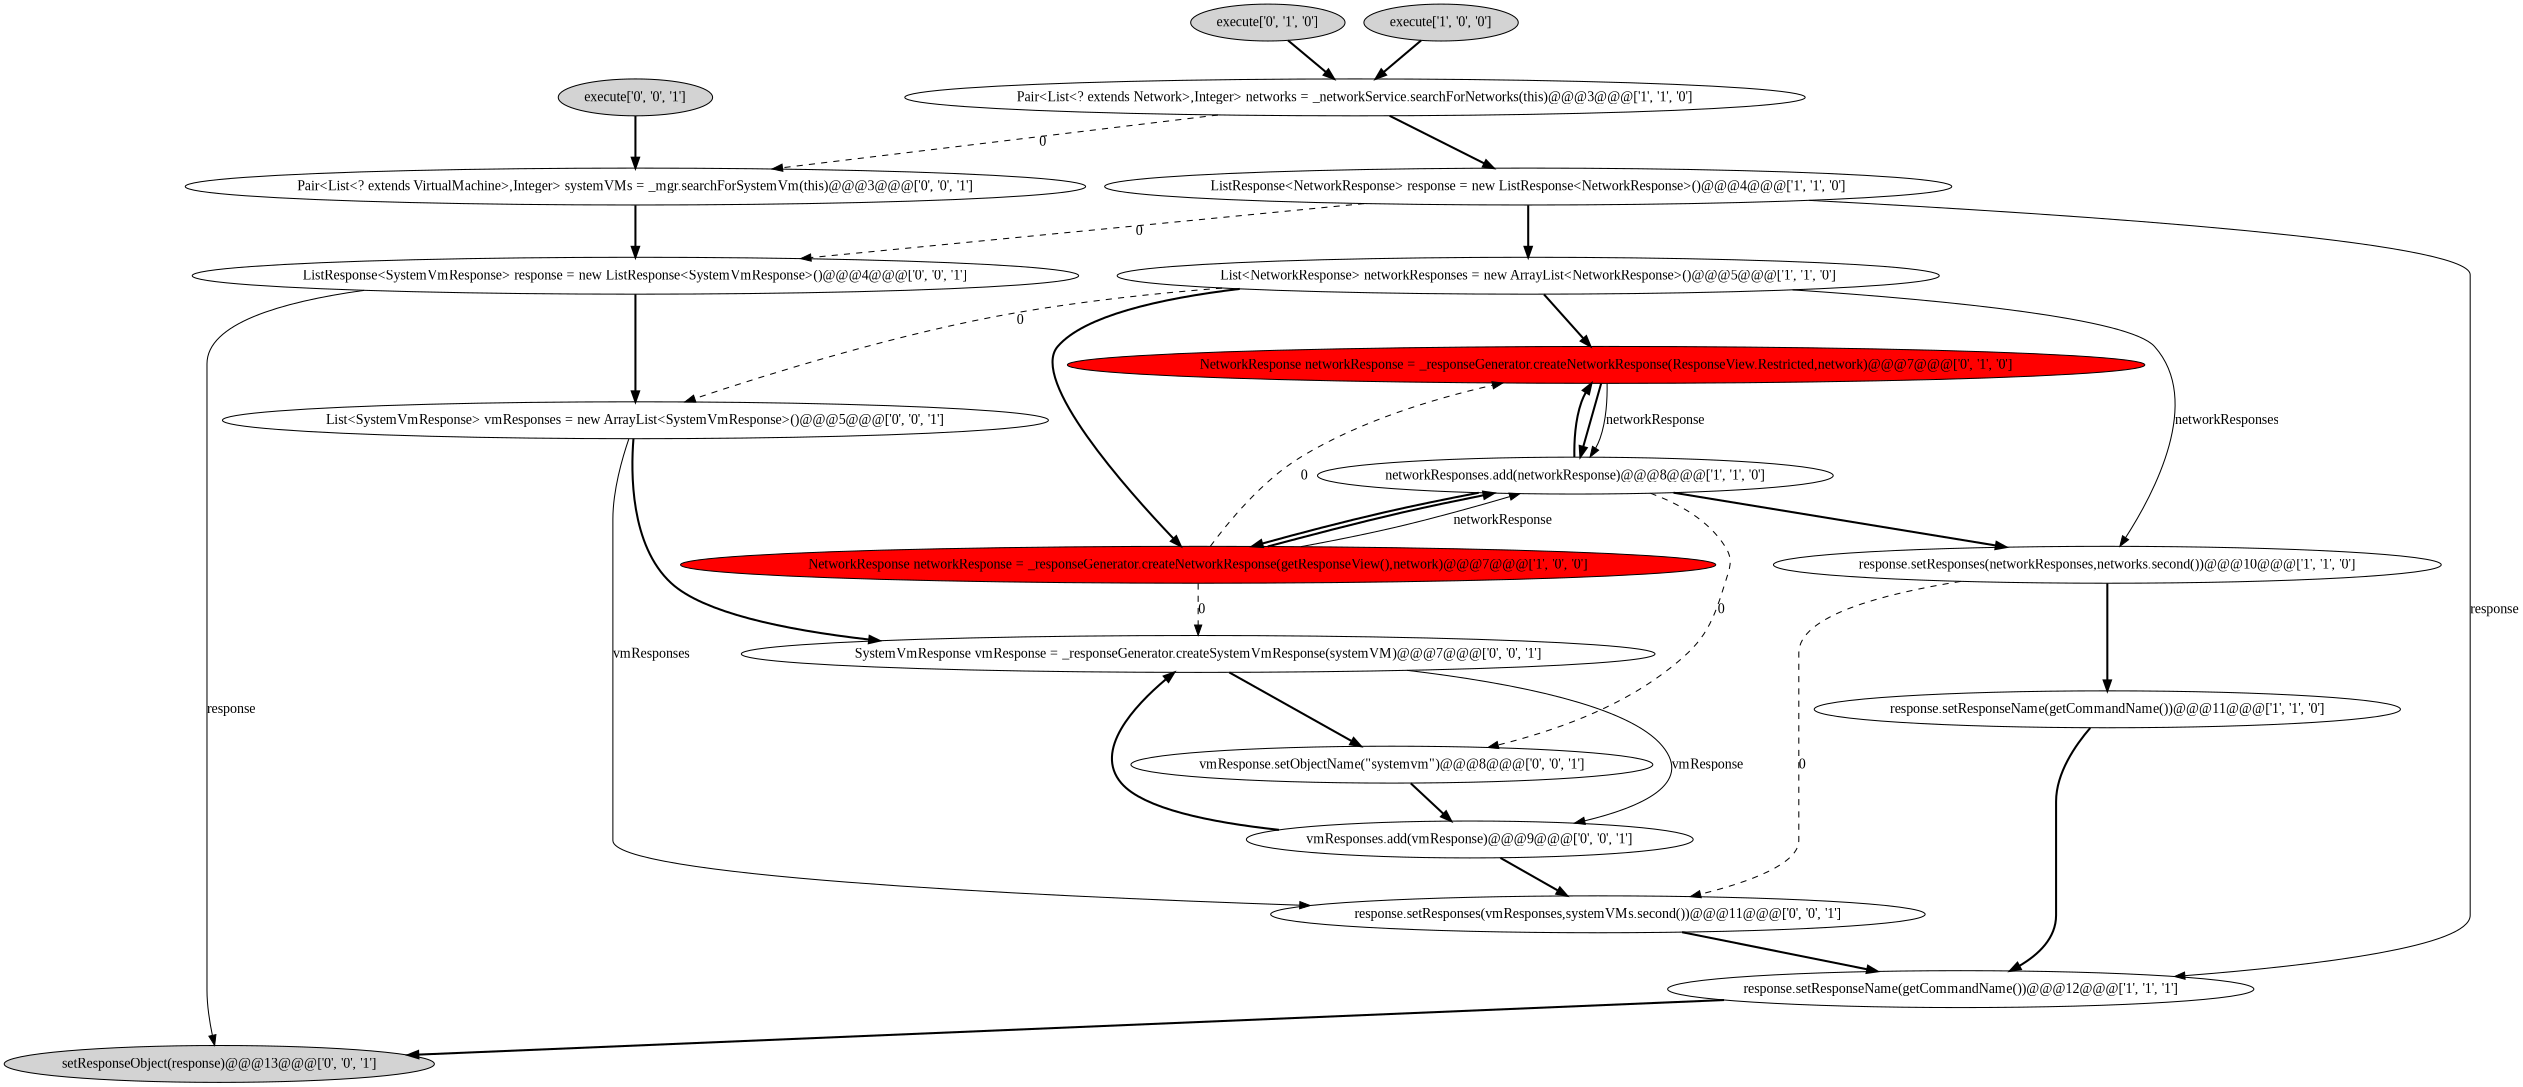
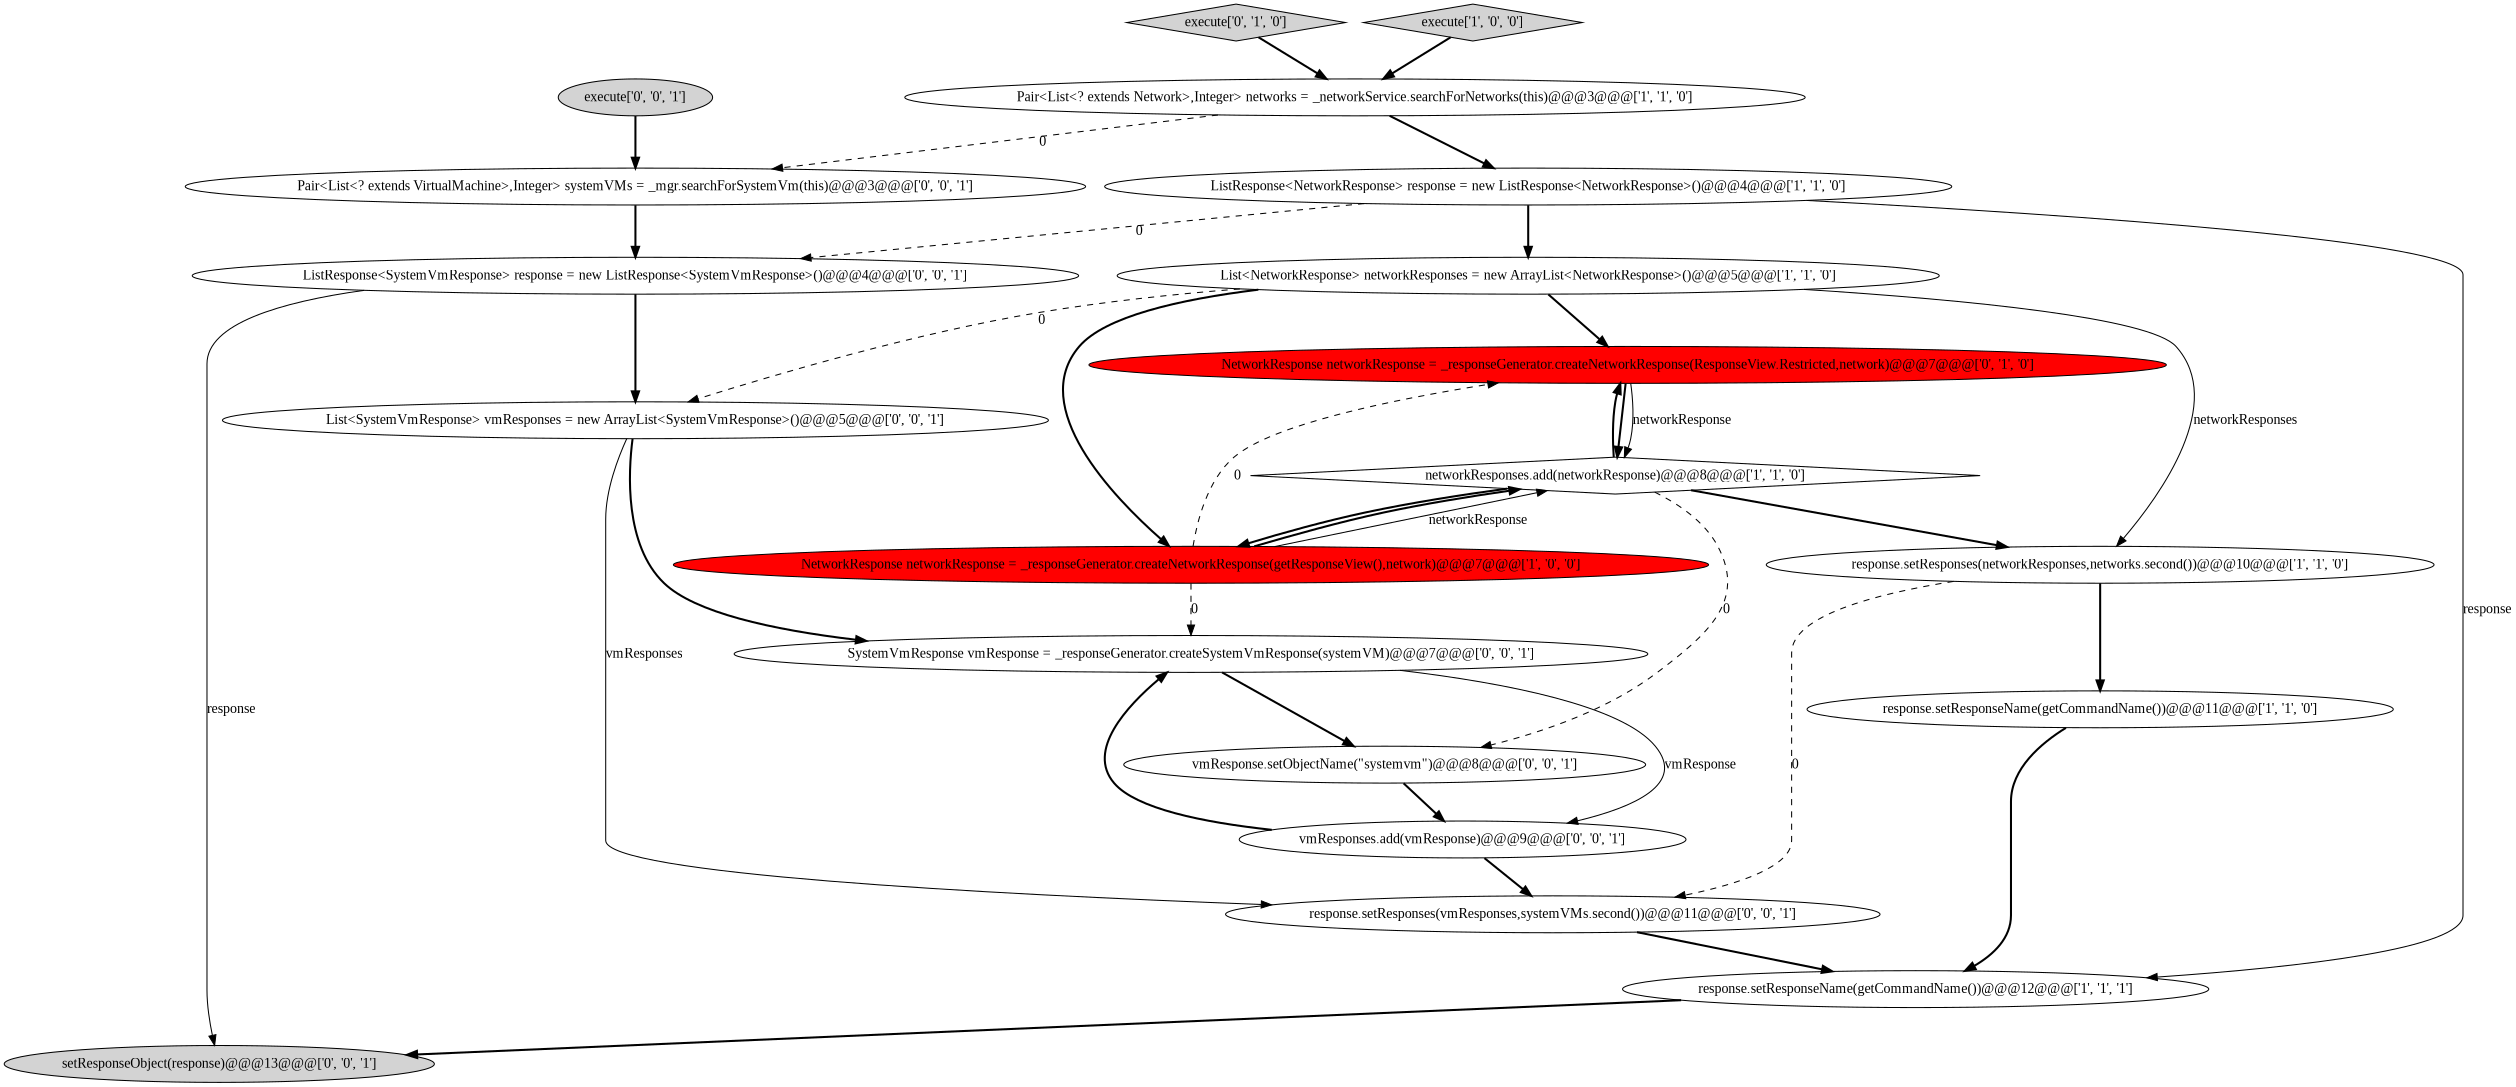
(1268, 23) -> (1236, 23)
(1441, 23) -> (1473, 23)
(1575, 476) -> (1615, 476)
